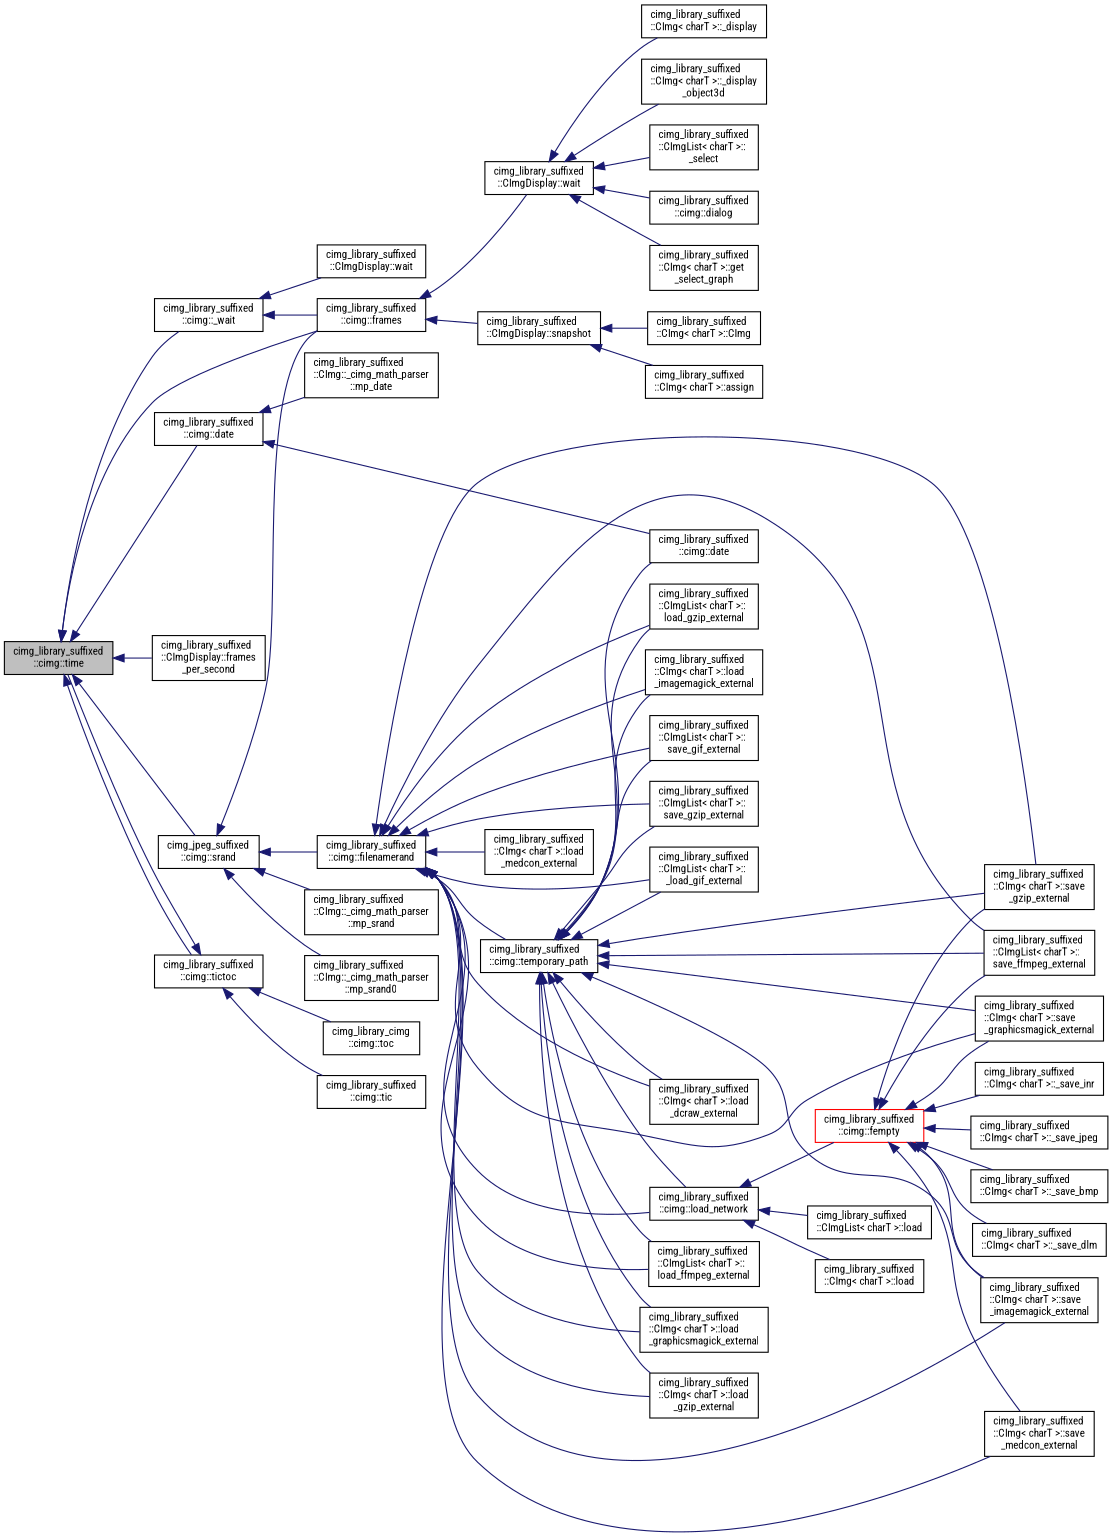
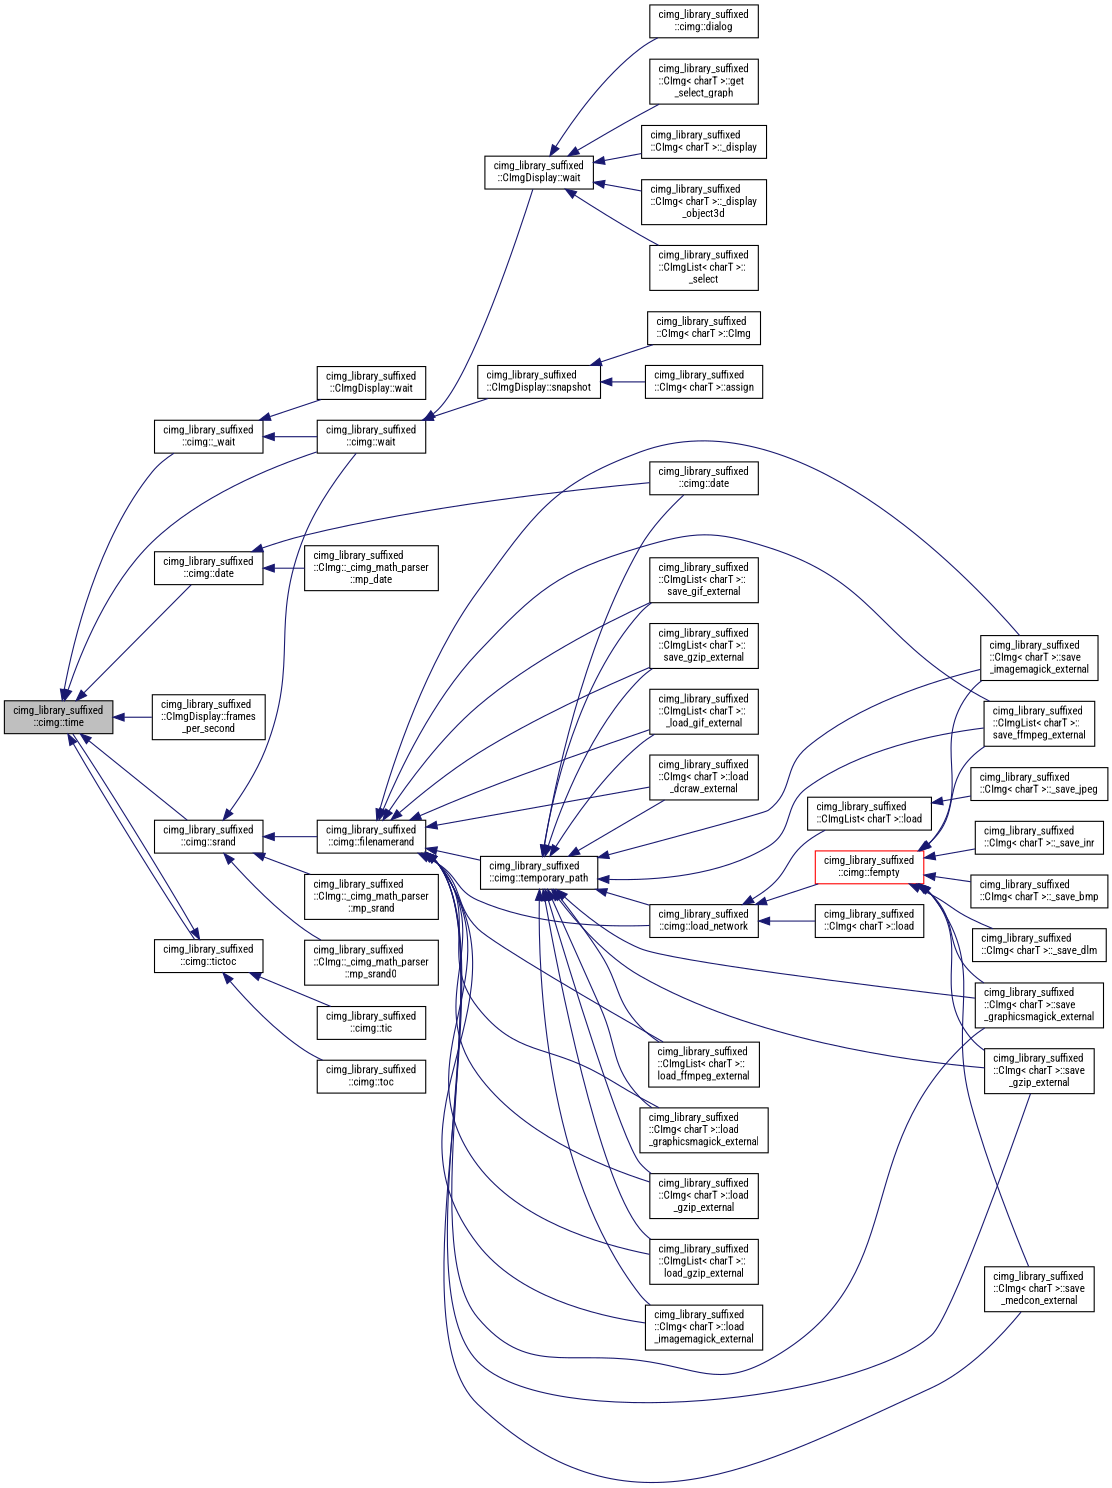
(371, 315) -> (371, 437)
(209, 852) -> (209, 837)
(539, 852) -> none
(371, 1038) -> (371, 1077)
(953, 1129) -> (959, 798)
